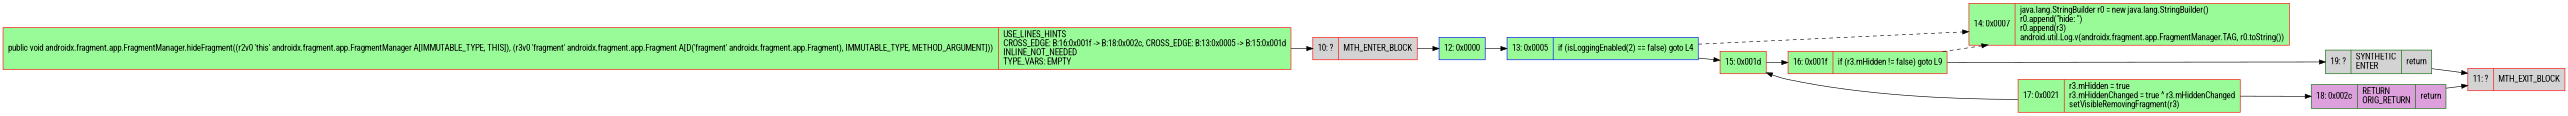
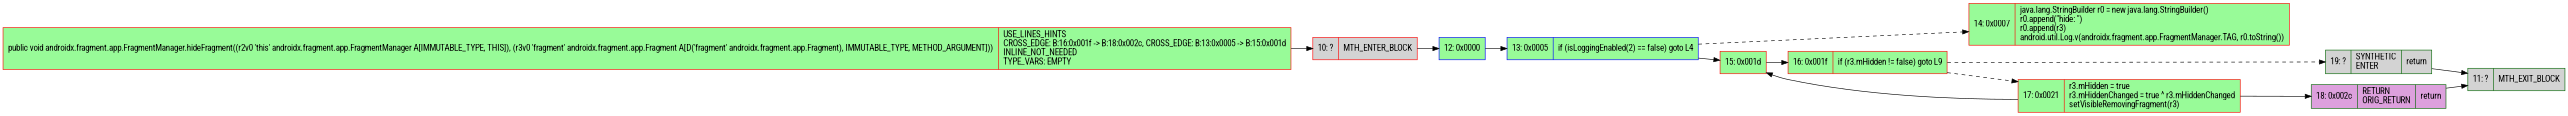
(1962, 49) -> (1979, 77)
(2133, 62) -> (2133, 62)
(2516, 80) -> (2516, 80)
